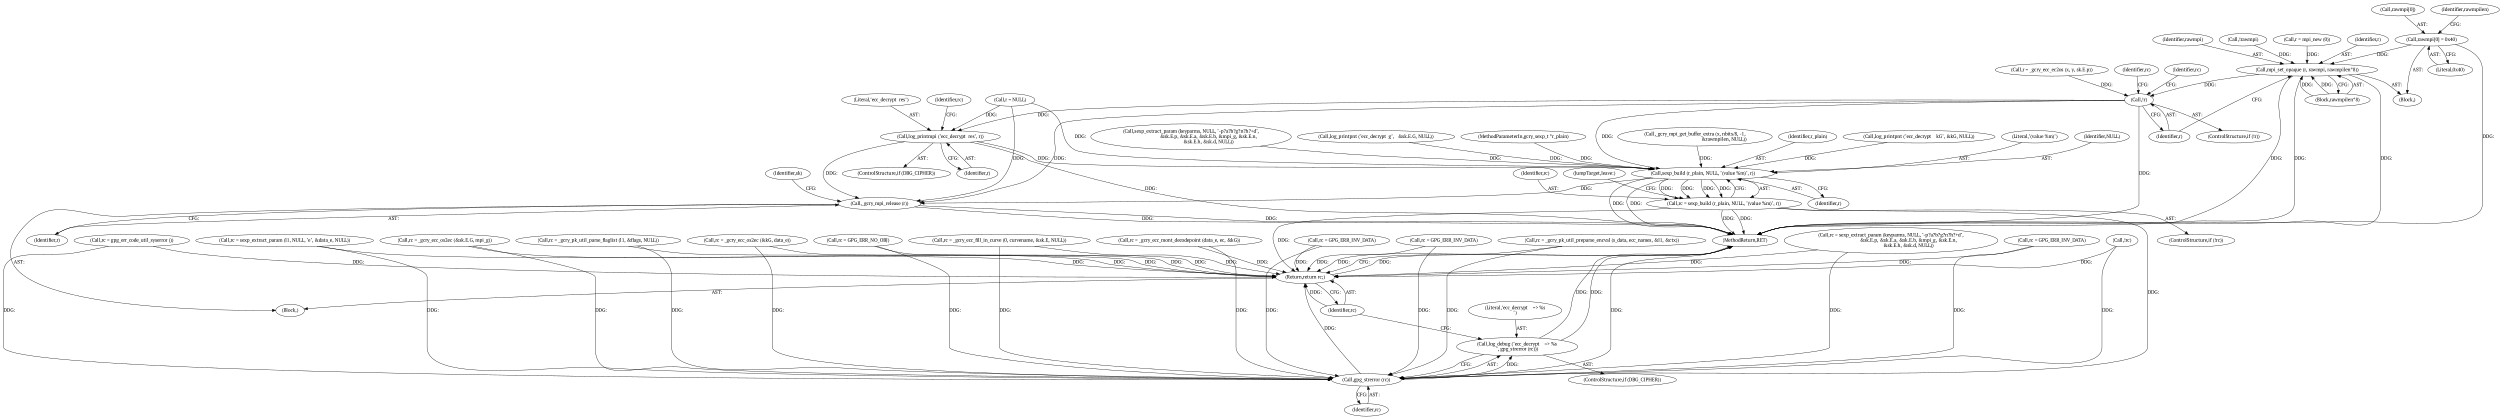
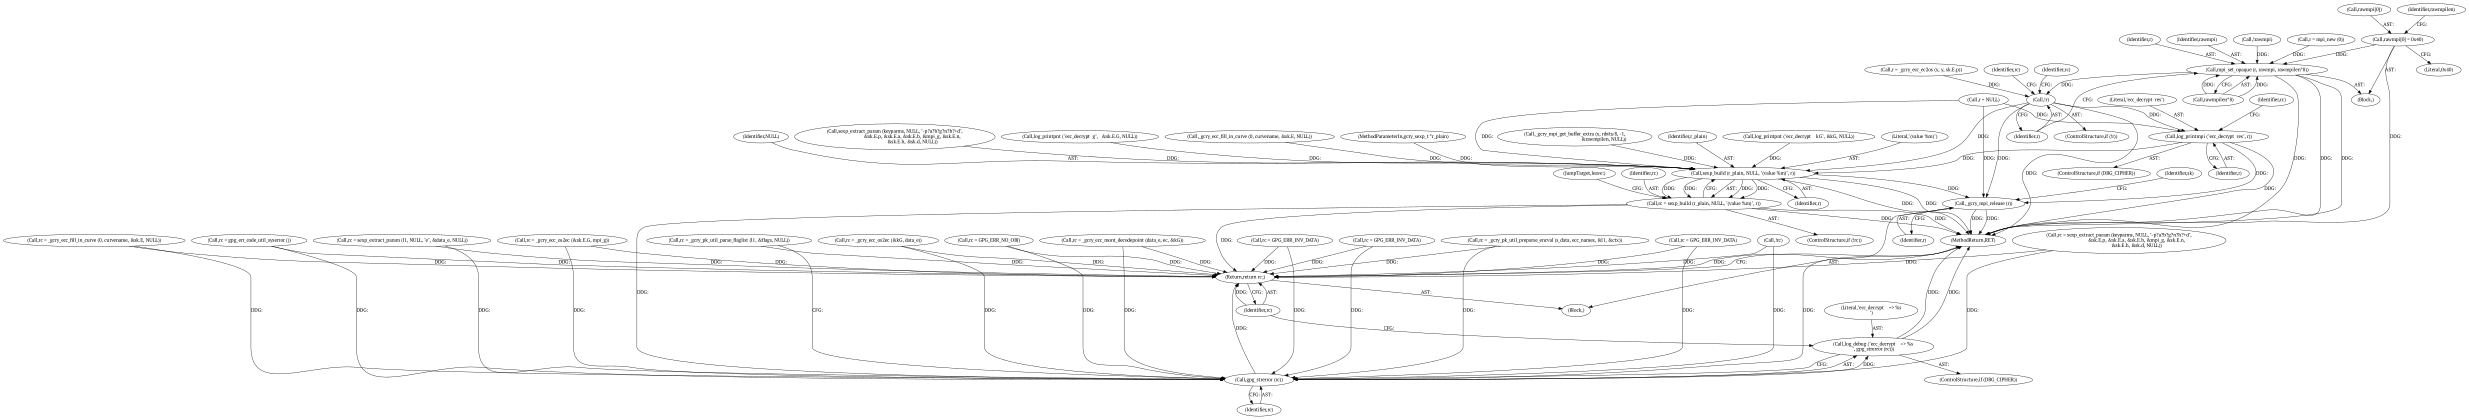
(2431, 58) -> none
(2337, 100) -> (2213, 100)
none -> (1250, 137)
(678, 310) -> (818, 310)
